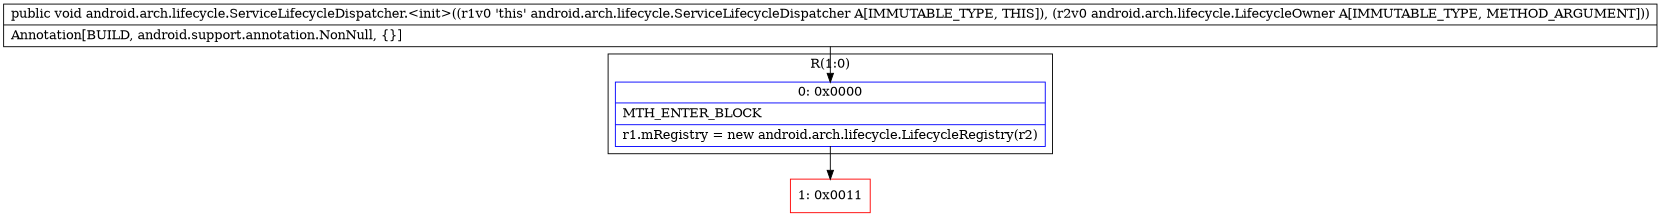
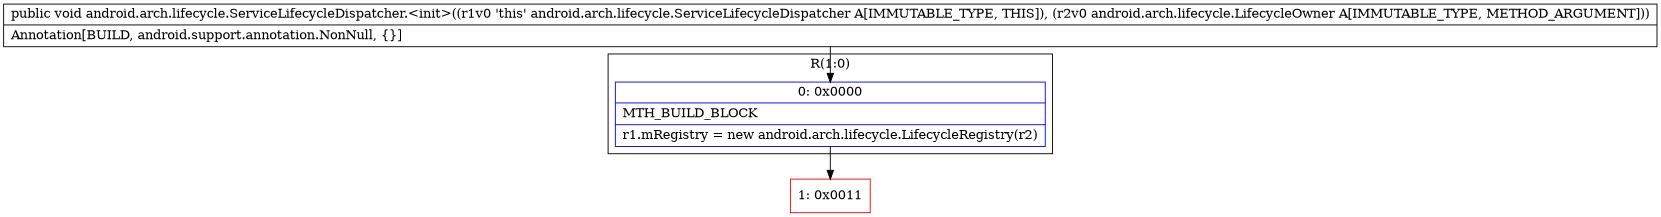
(692, 113) -> (690, 113)
